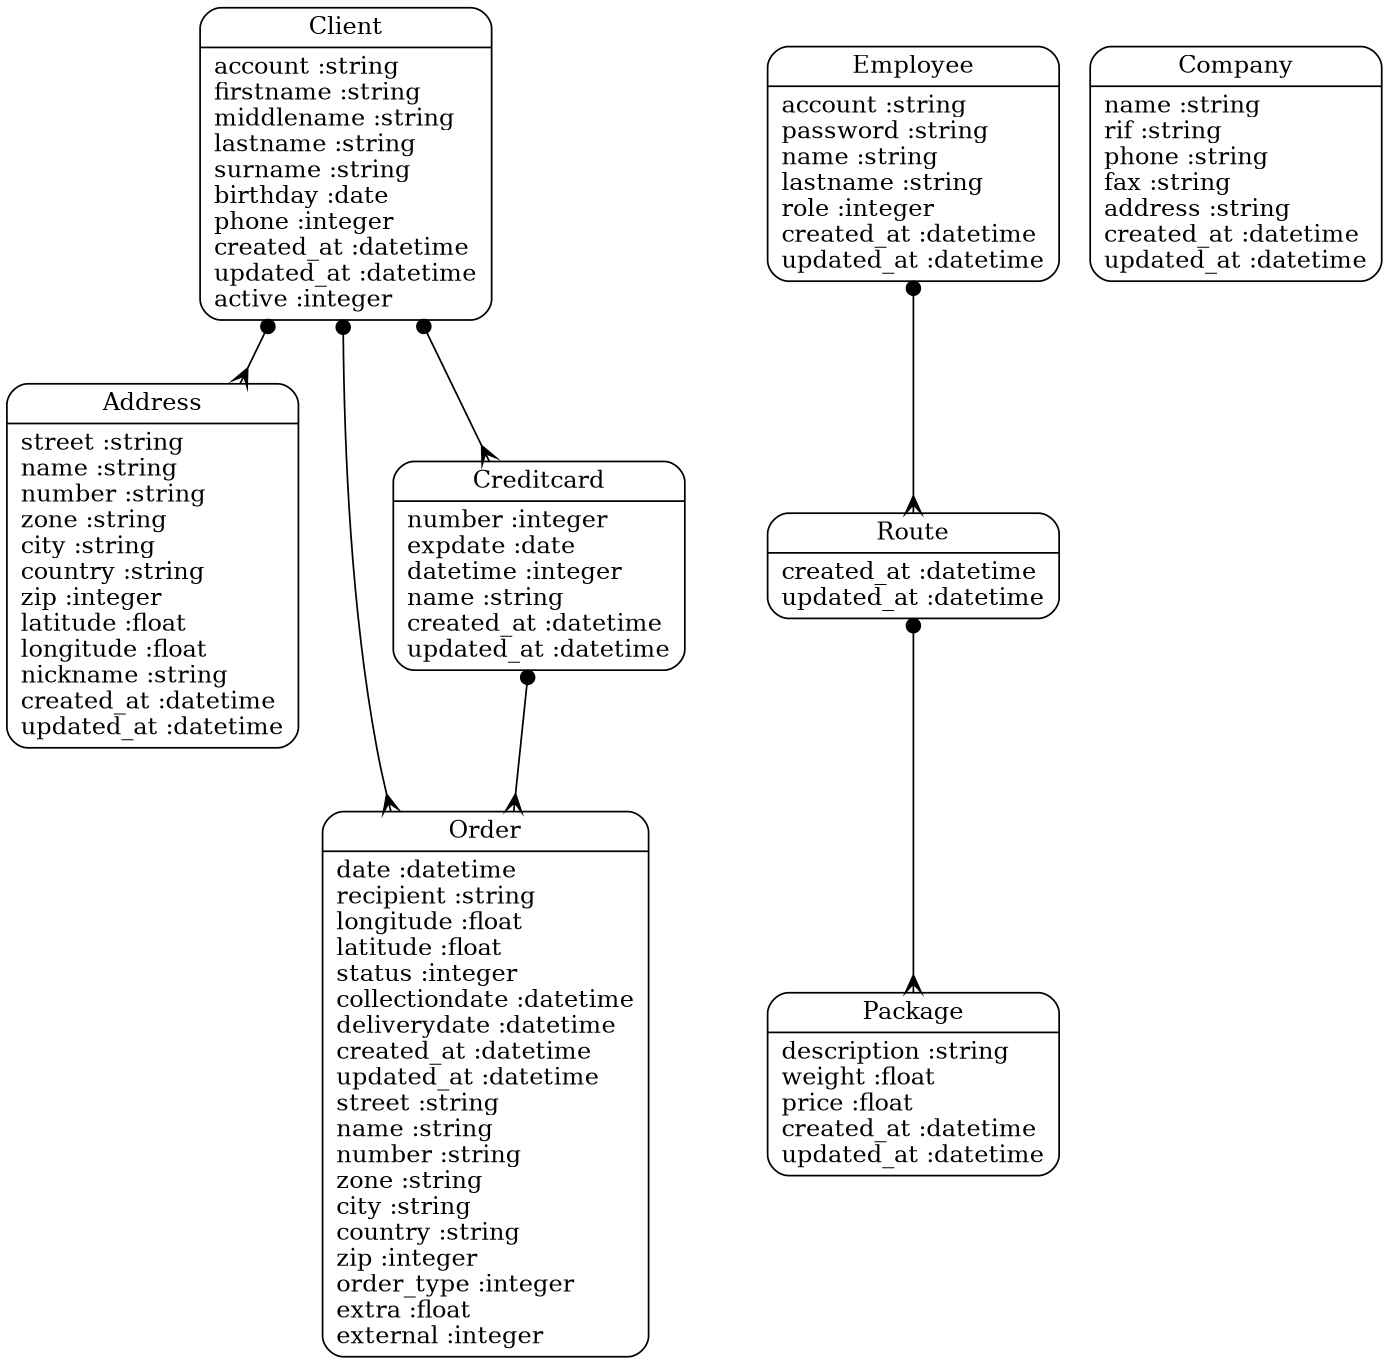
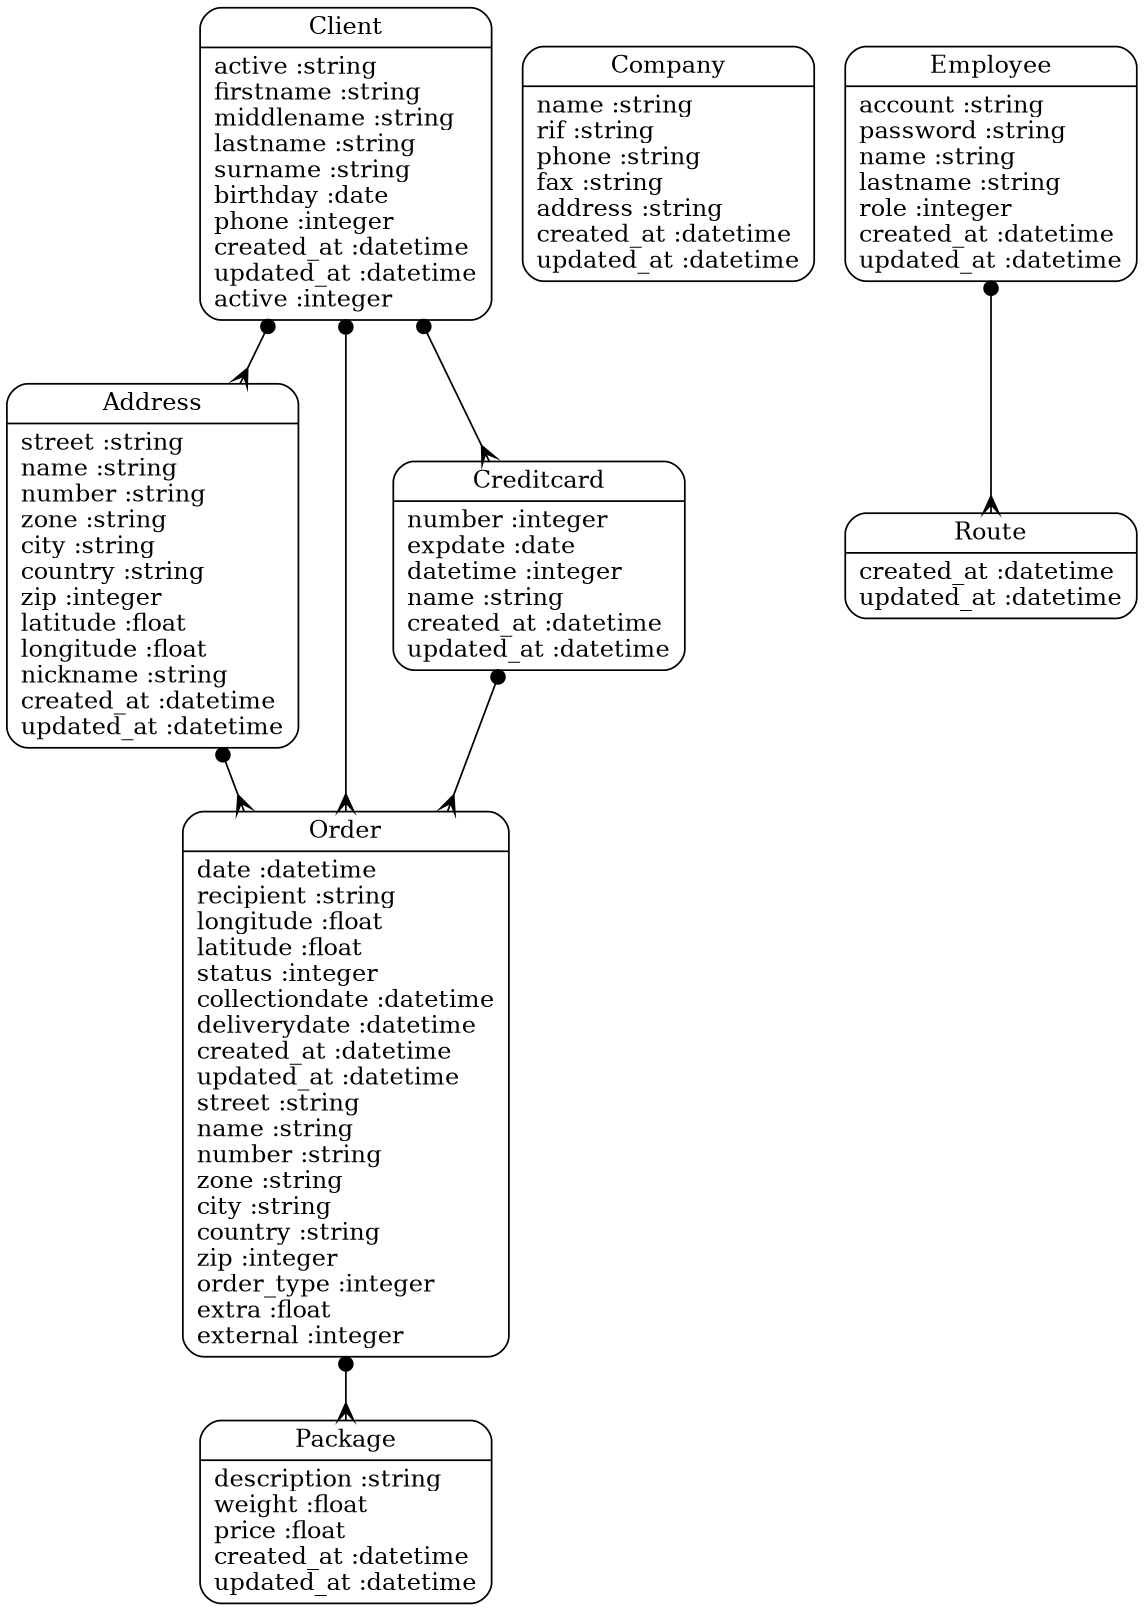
(307, 66) -> (296, 66)
none -> (232, 778)
(913, 804) -> (346, 1387)
